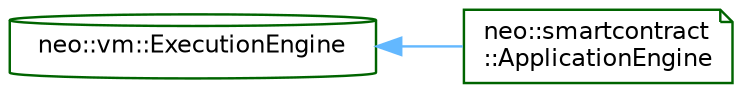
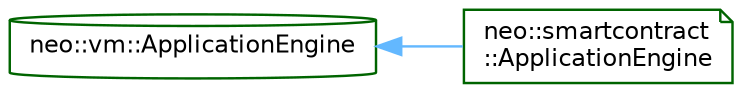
(193, 46) -> (193, 46)
